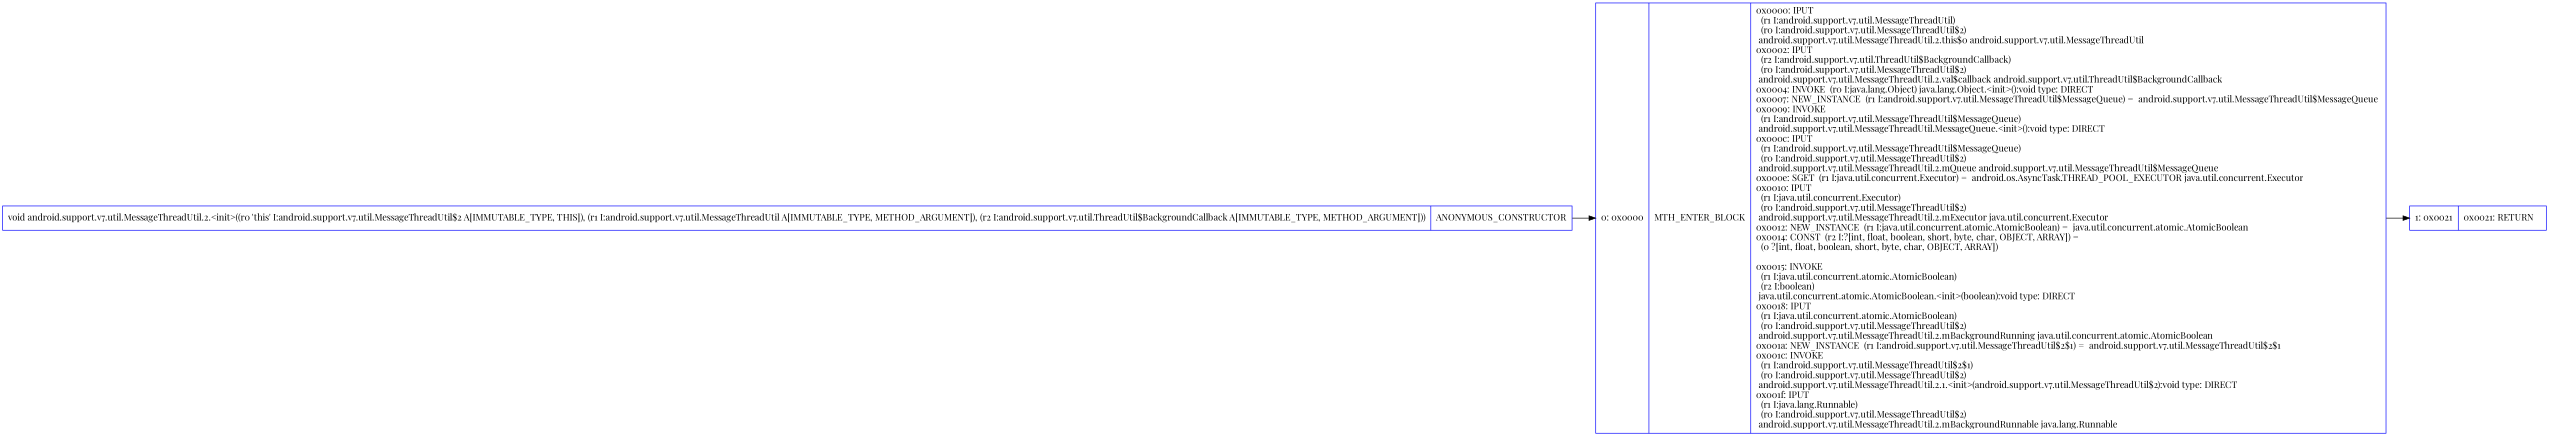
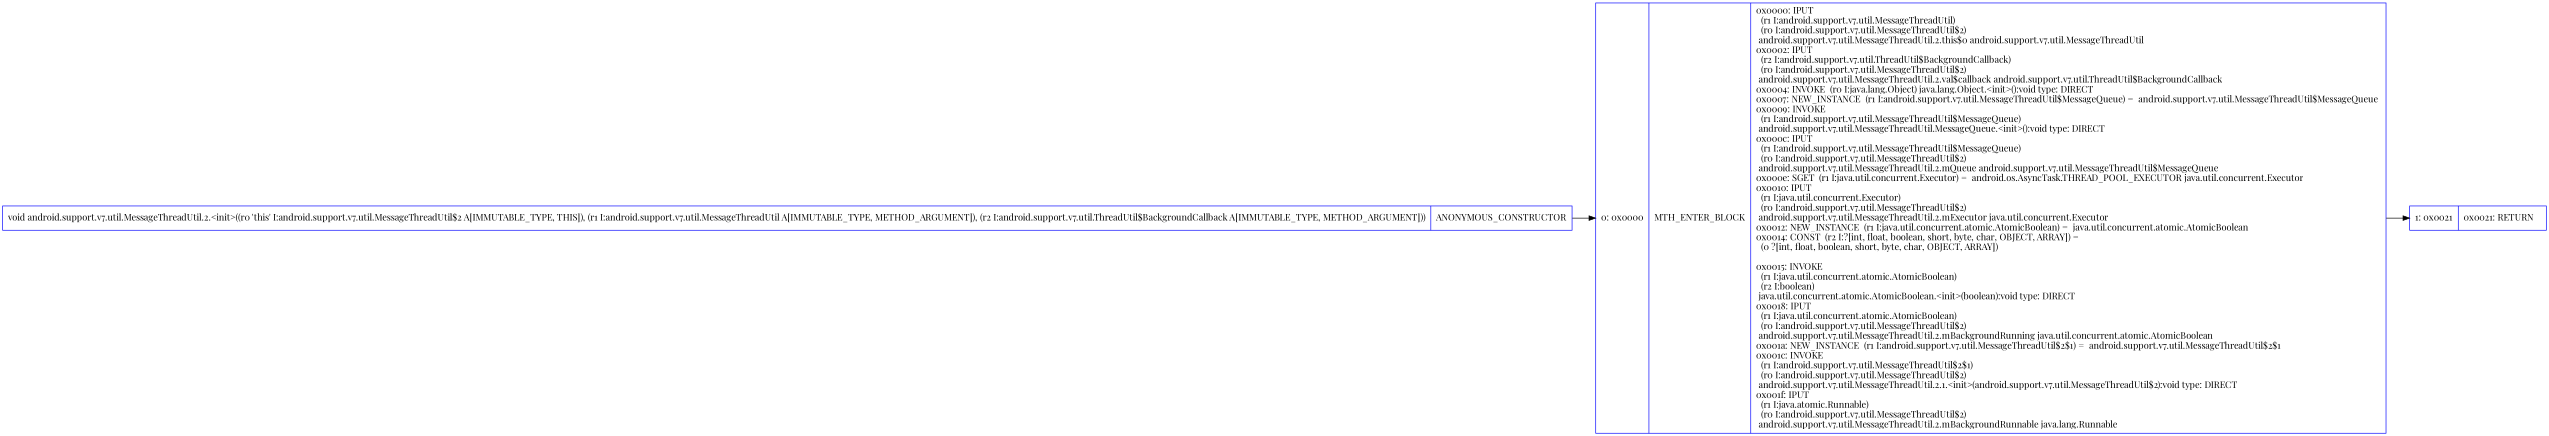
(1807, 405) -> (1813, 405)
